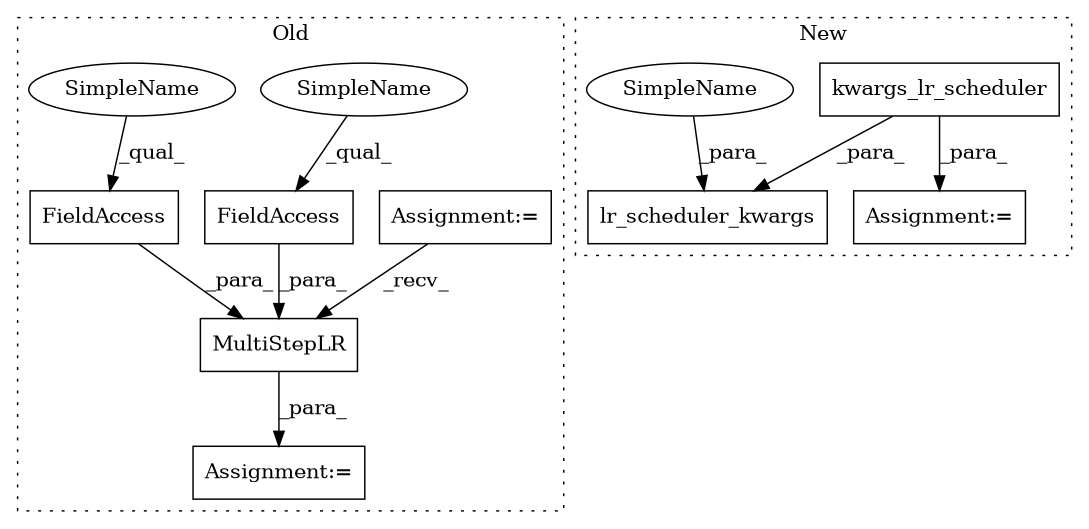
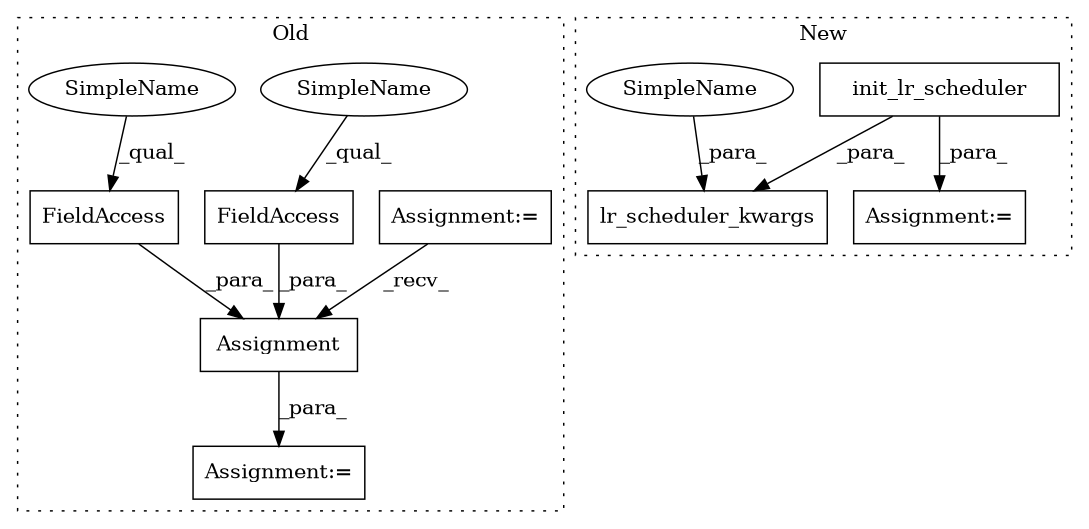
(940, 90) -> (940, 90)
(279, 345) -> (279, 345)
